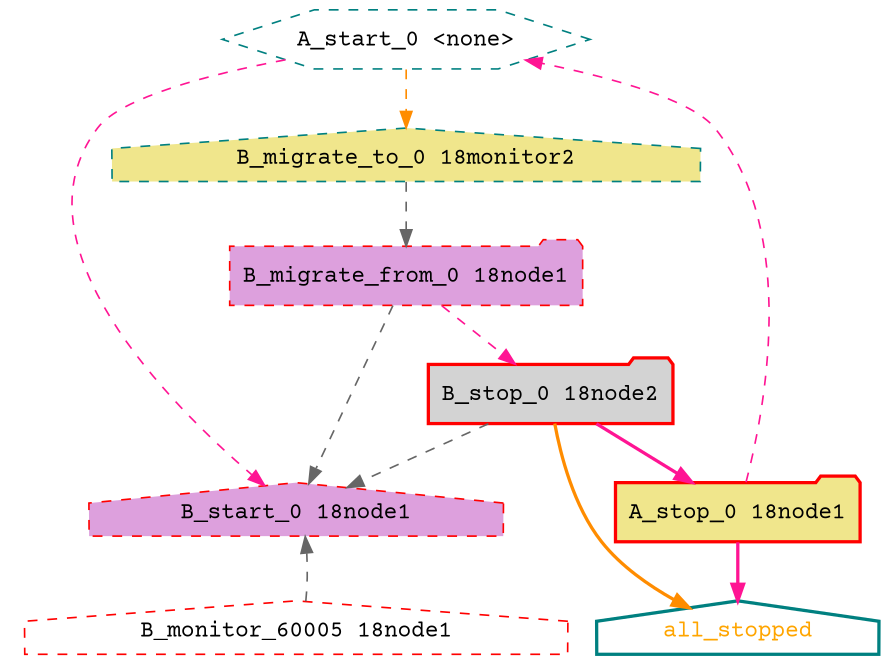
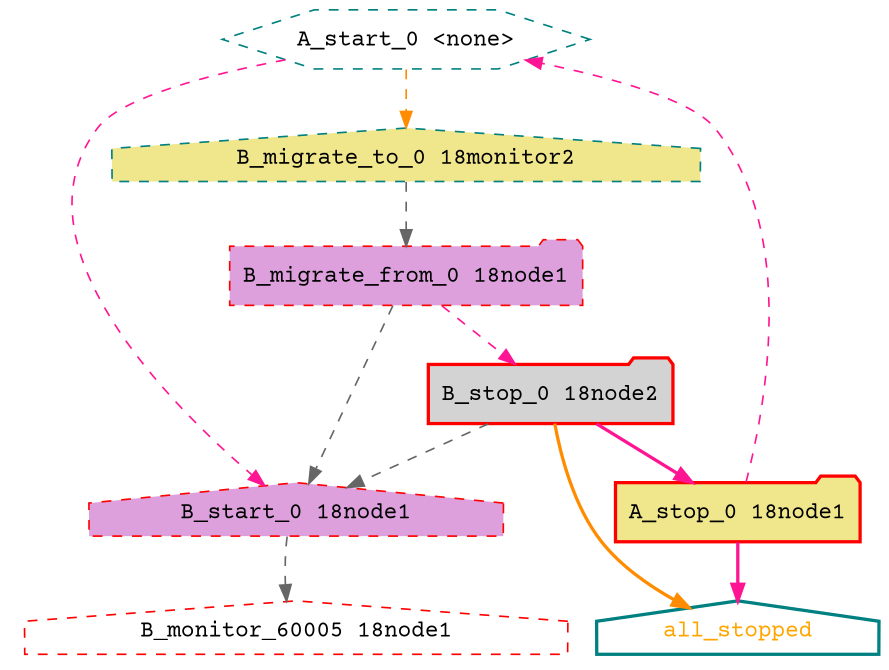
(307, 577) -> (285, 560)
